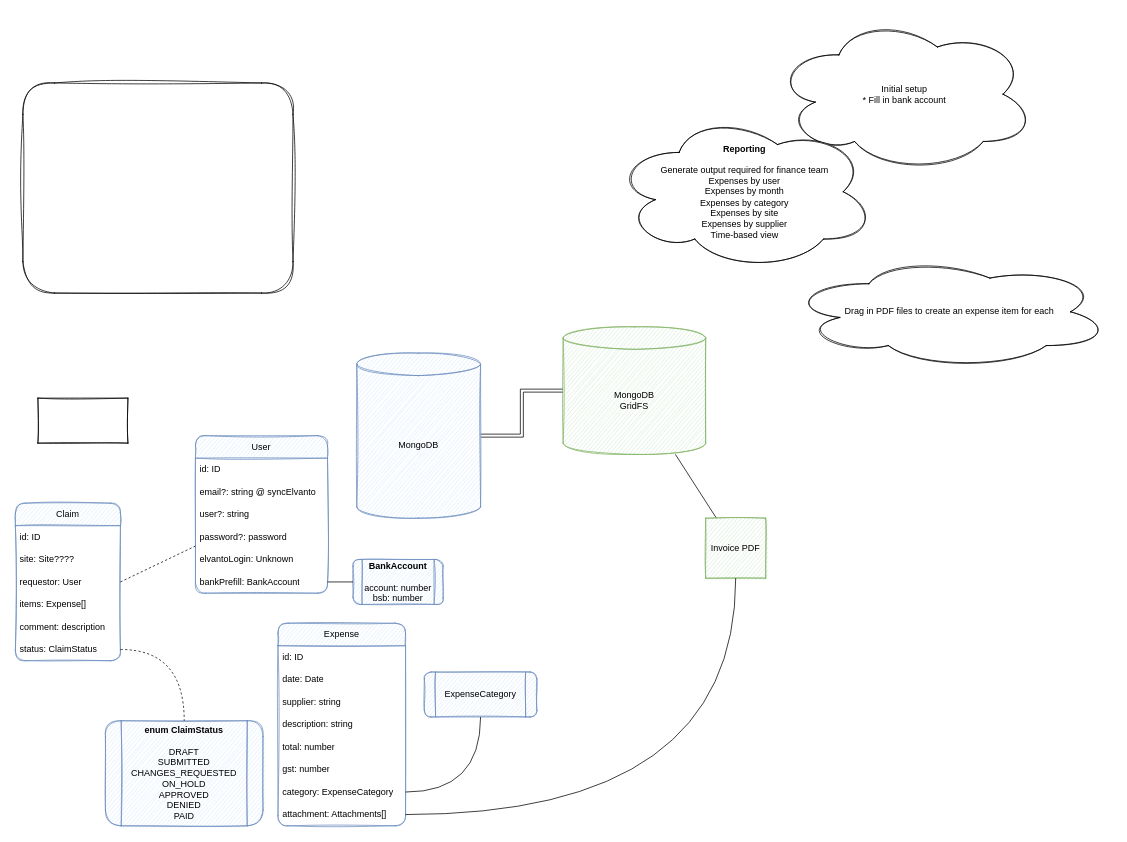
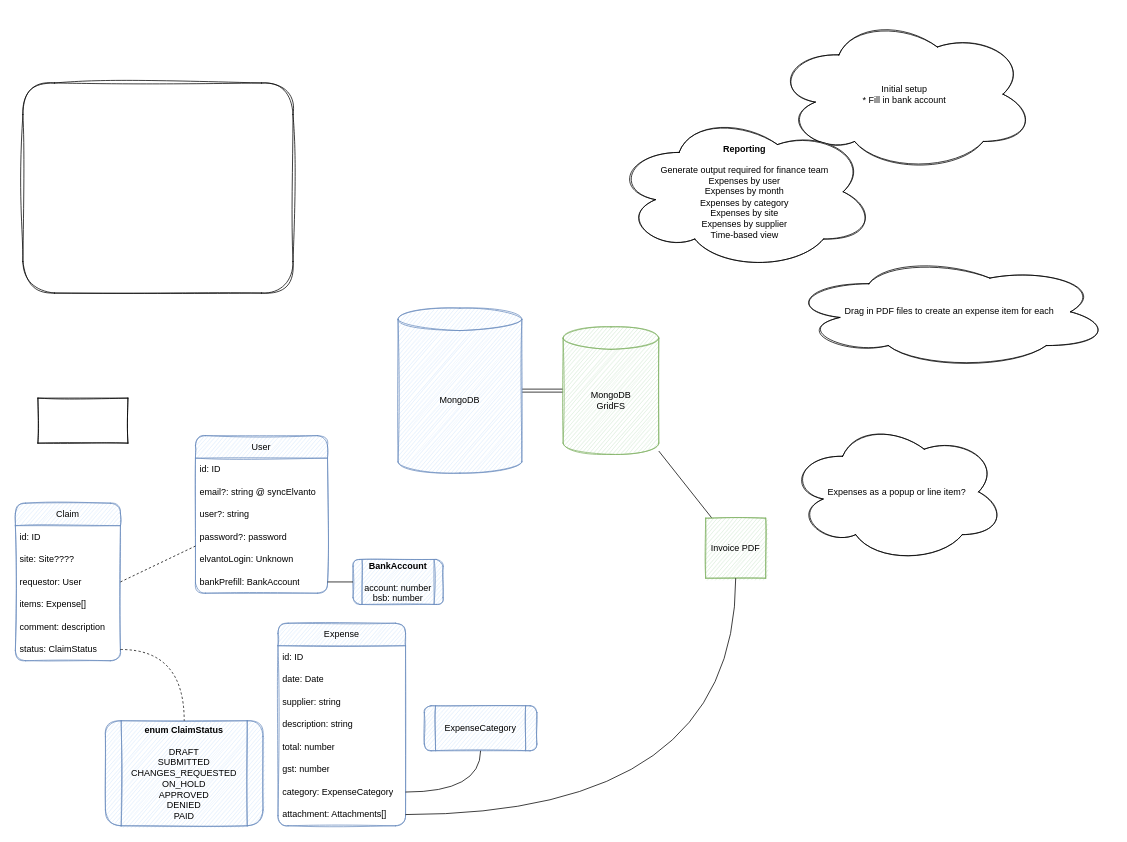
(634, 390) -> (611, 390)
(419, 435) -> (460, 390)
none -> (897, 492)
(480, 694) -> (480, 728)
